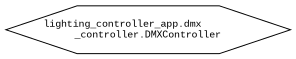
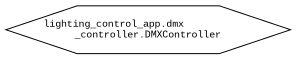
(148, 30) -> (148, 30)
